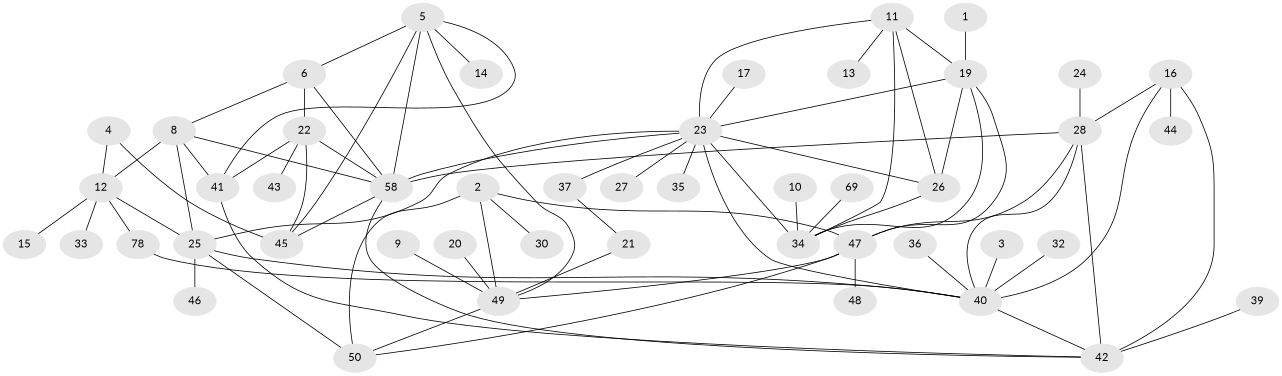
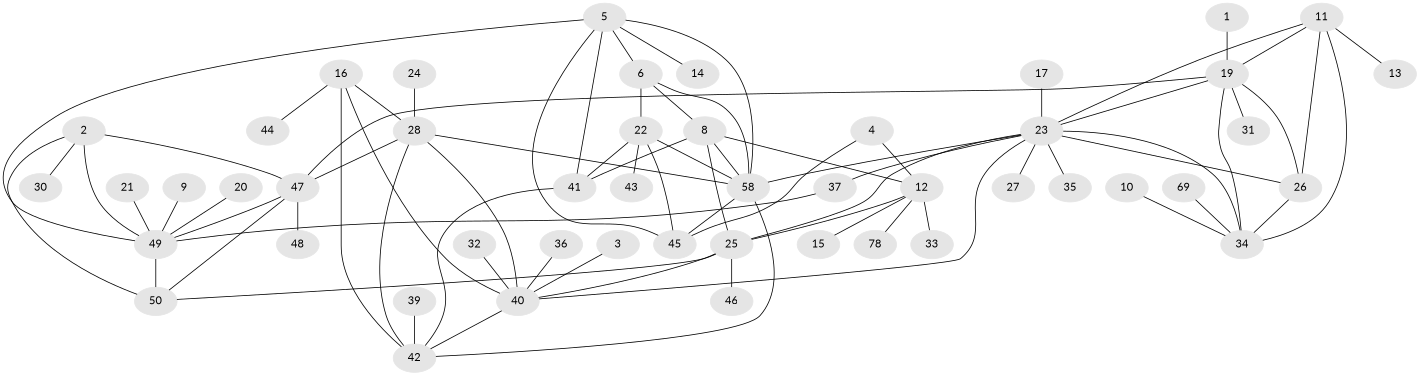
none -> (1248, 131)
(597, 216) -> (513, 221)
(617, 282) -> none
